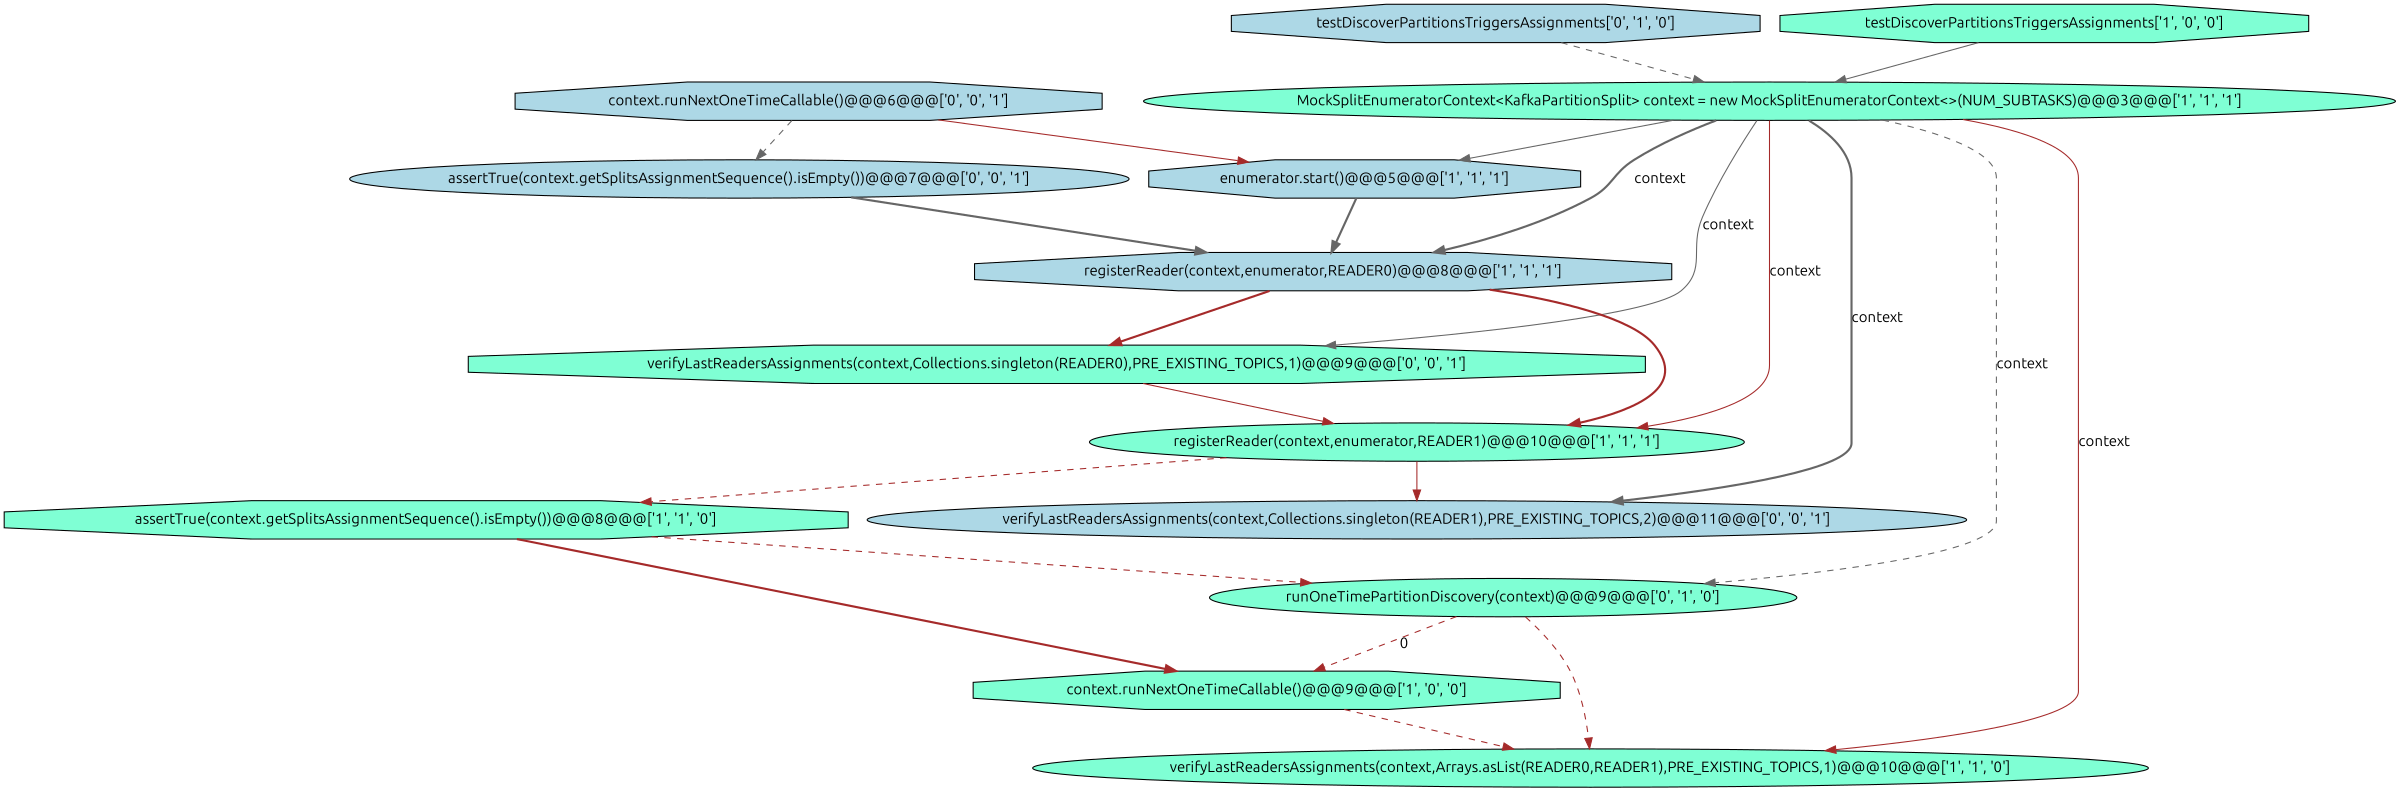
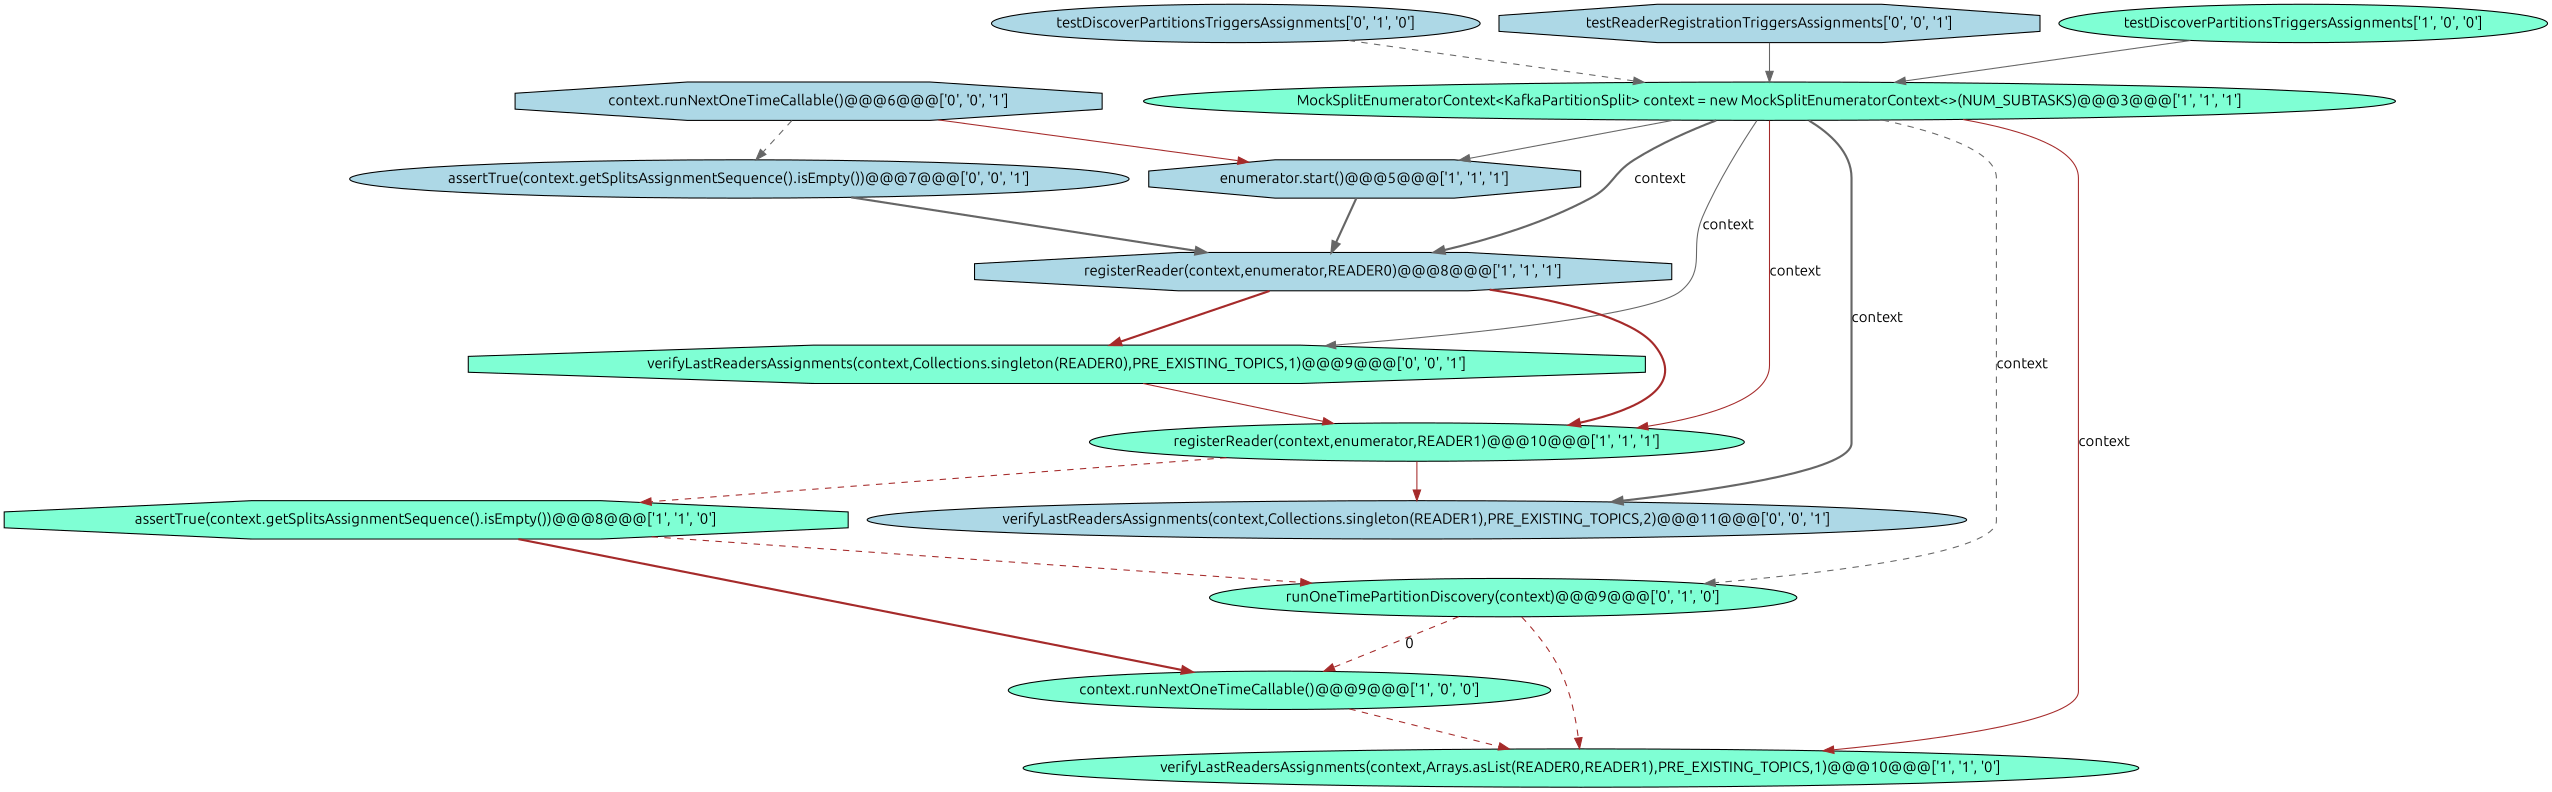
(1496, 23) -> (1236, 23)
none -> (1770, 23)
(2044, 23) -> (2303, 23)
(1267, 690) -> (1280, 690)
